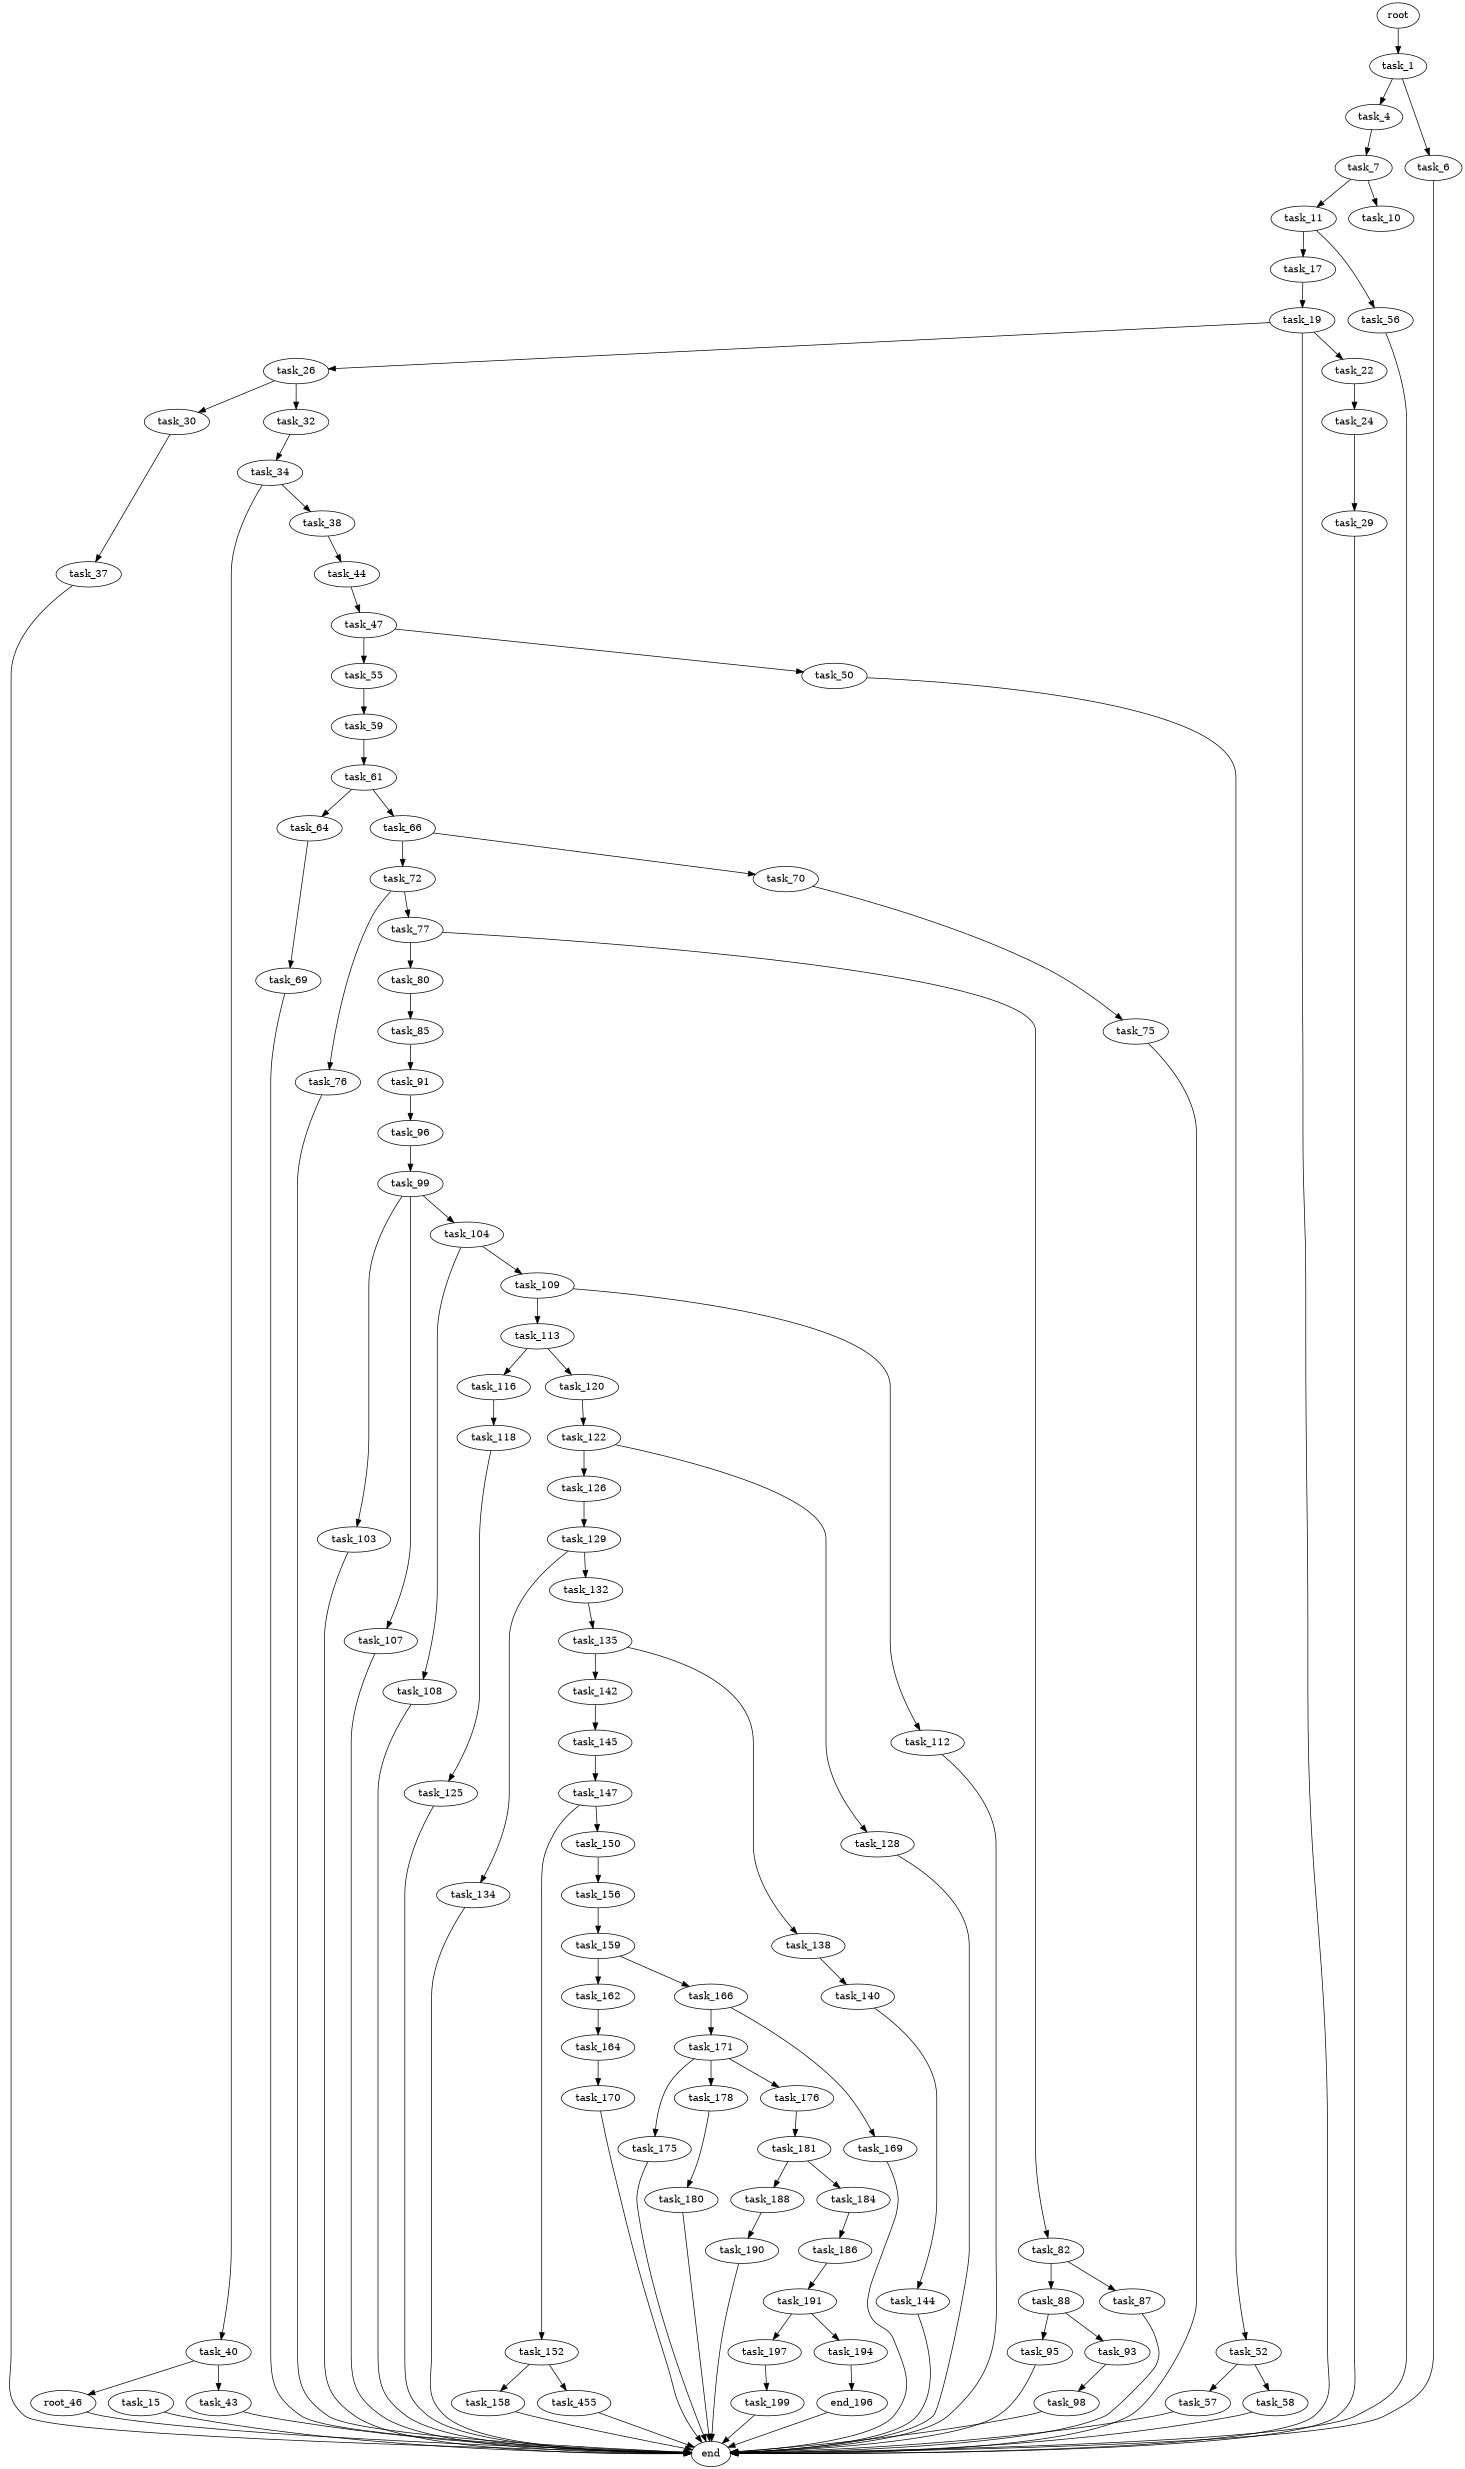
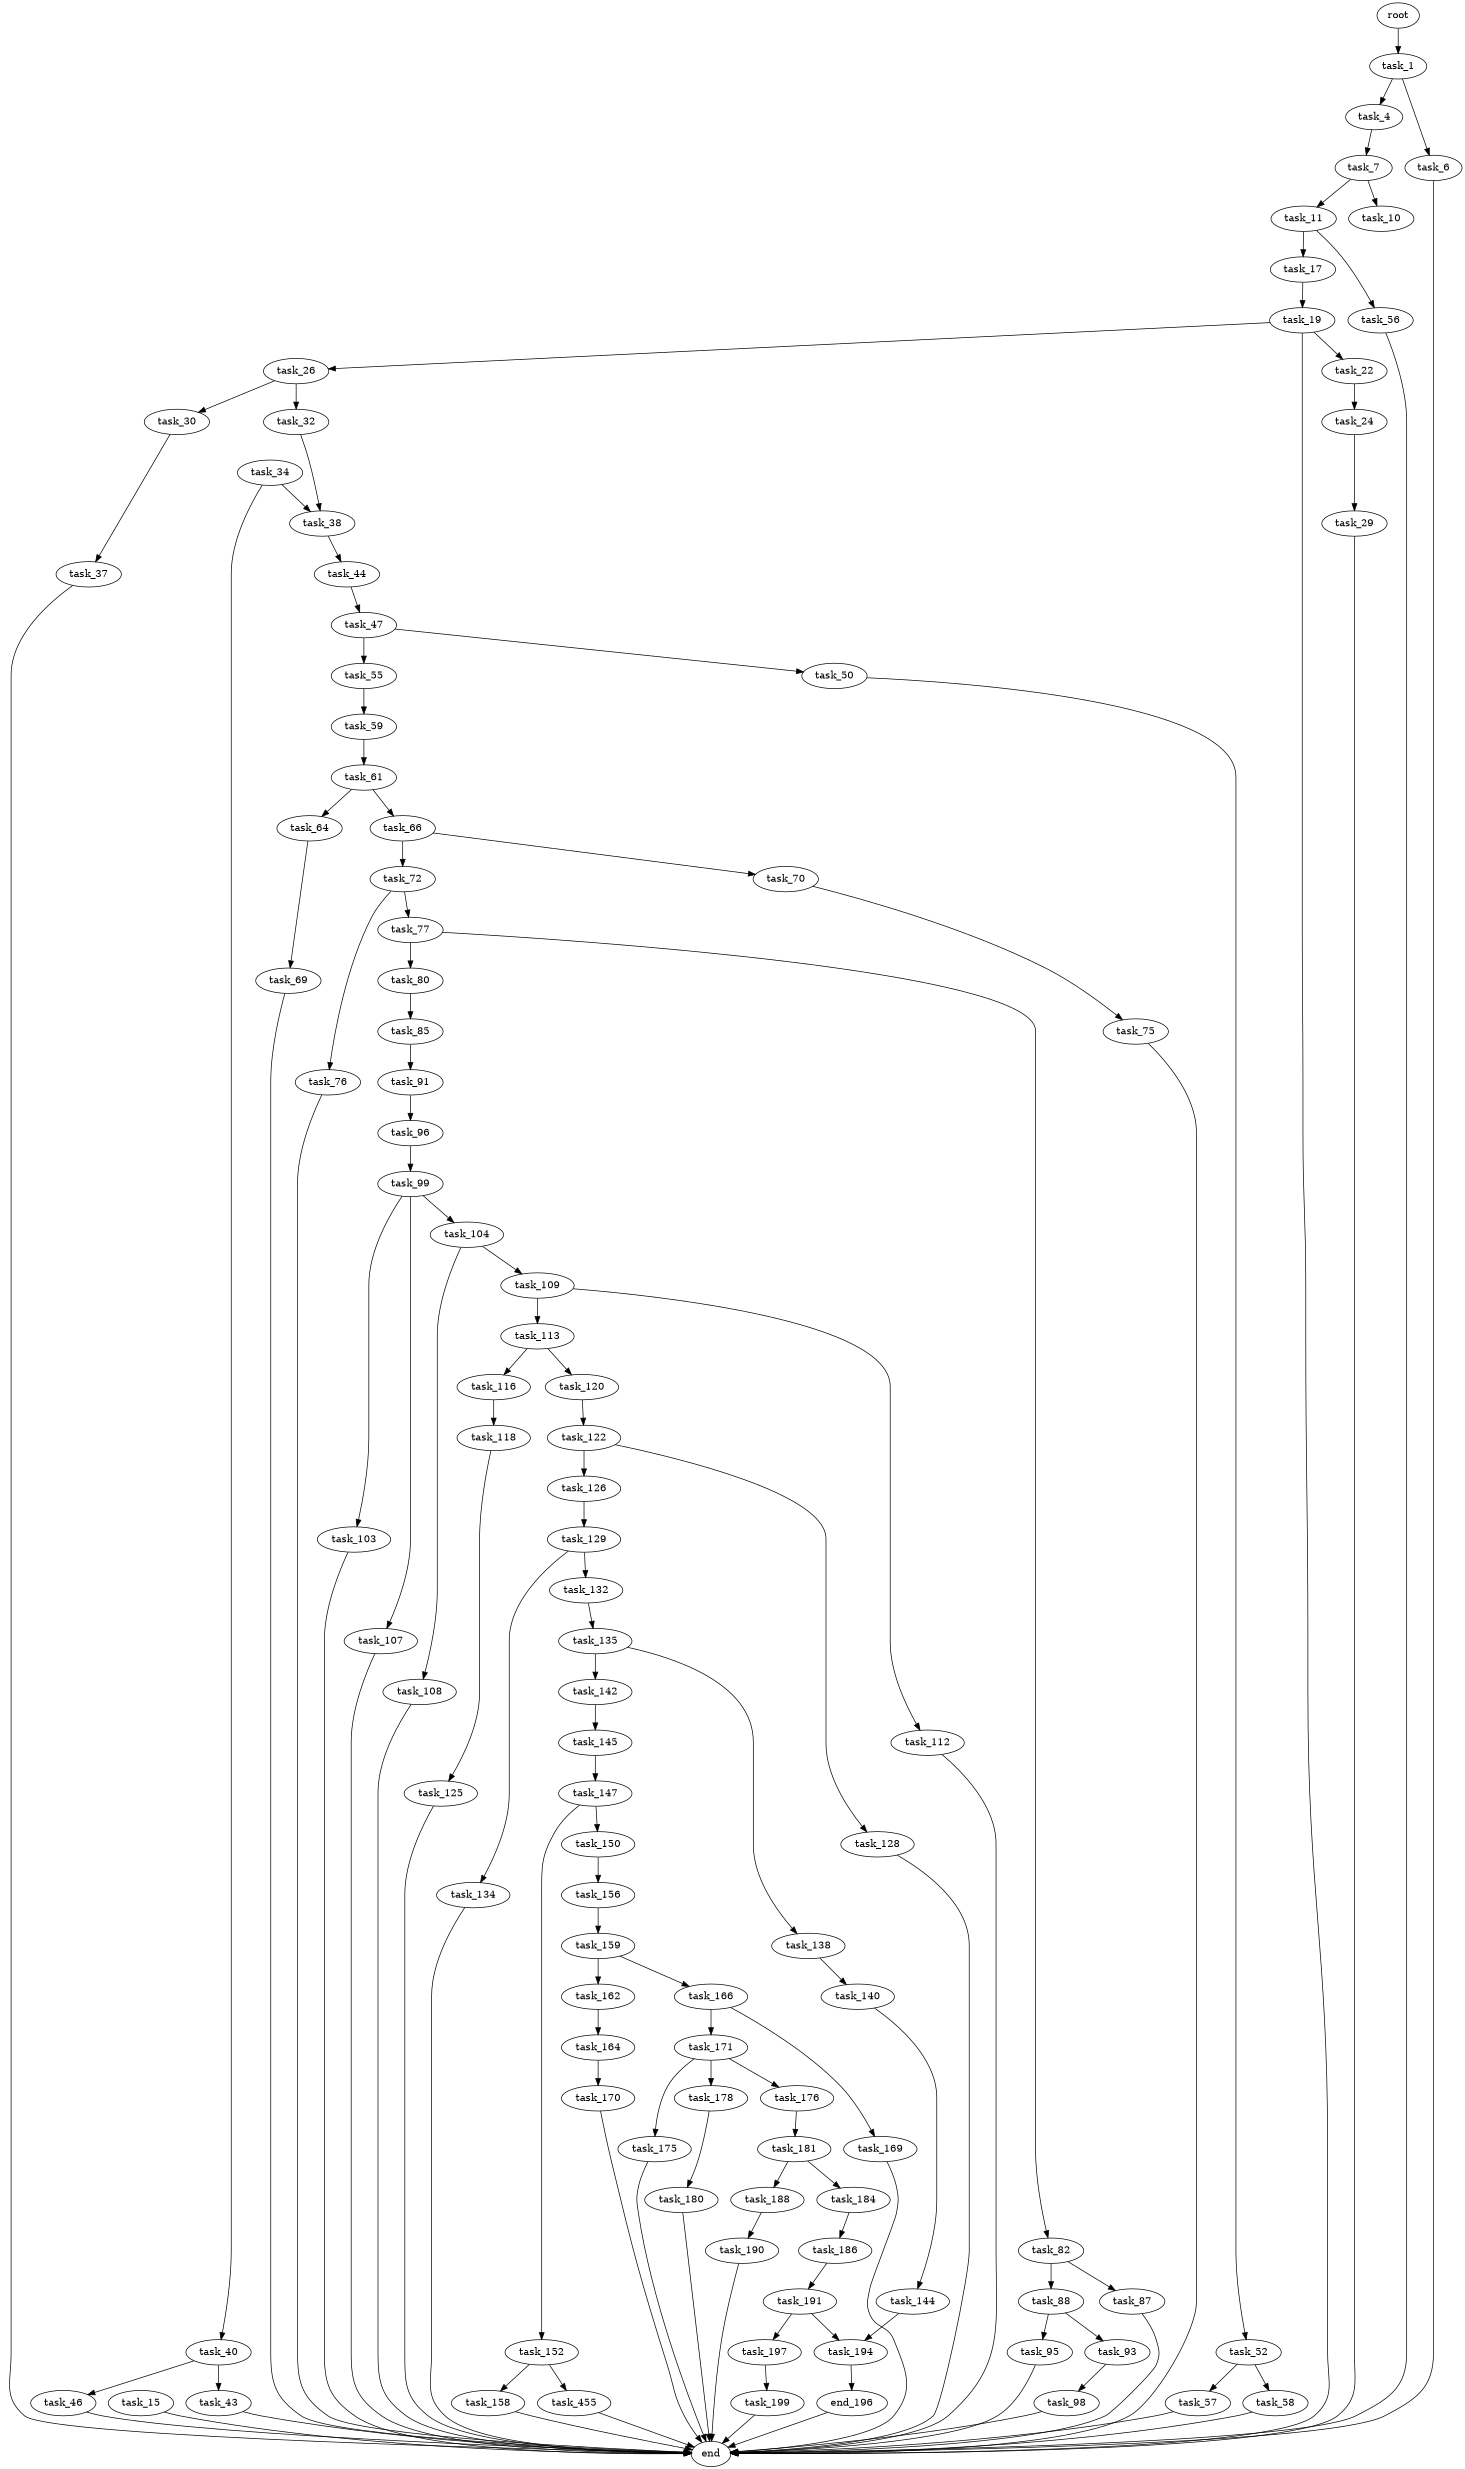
(285, 444) -> (311, 469)
(63, 2403) -> (63, 2403)
(903, 2426) -> (885, 2324)
